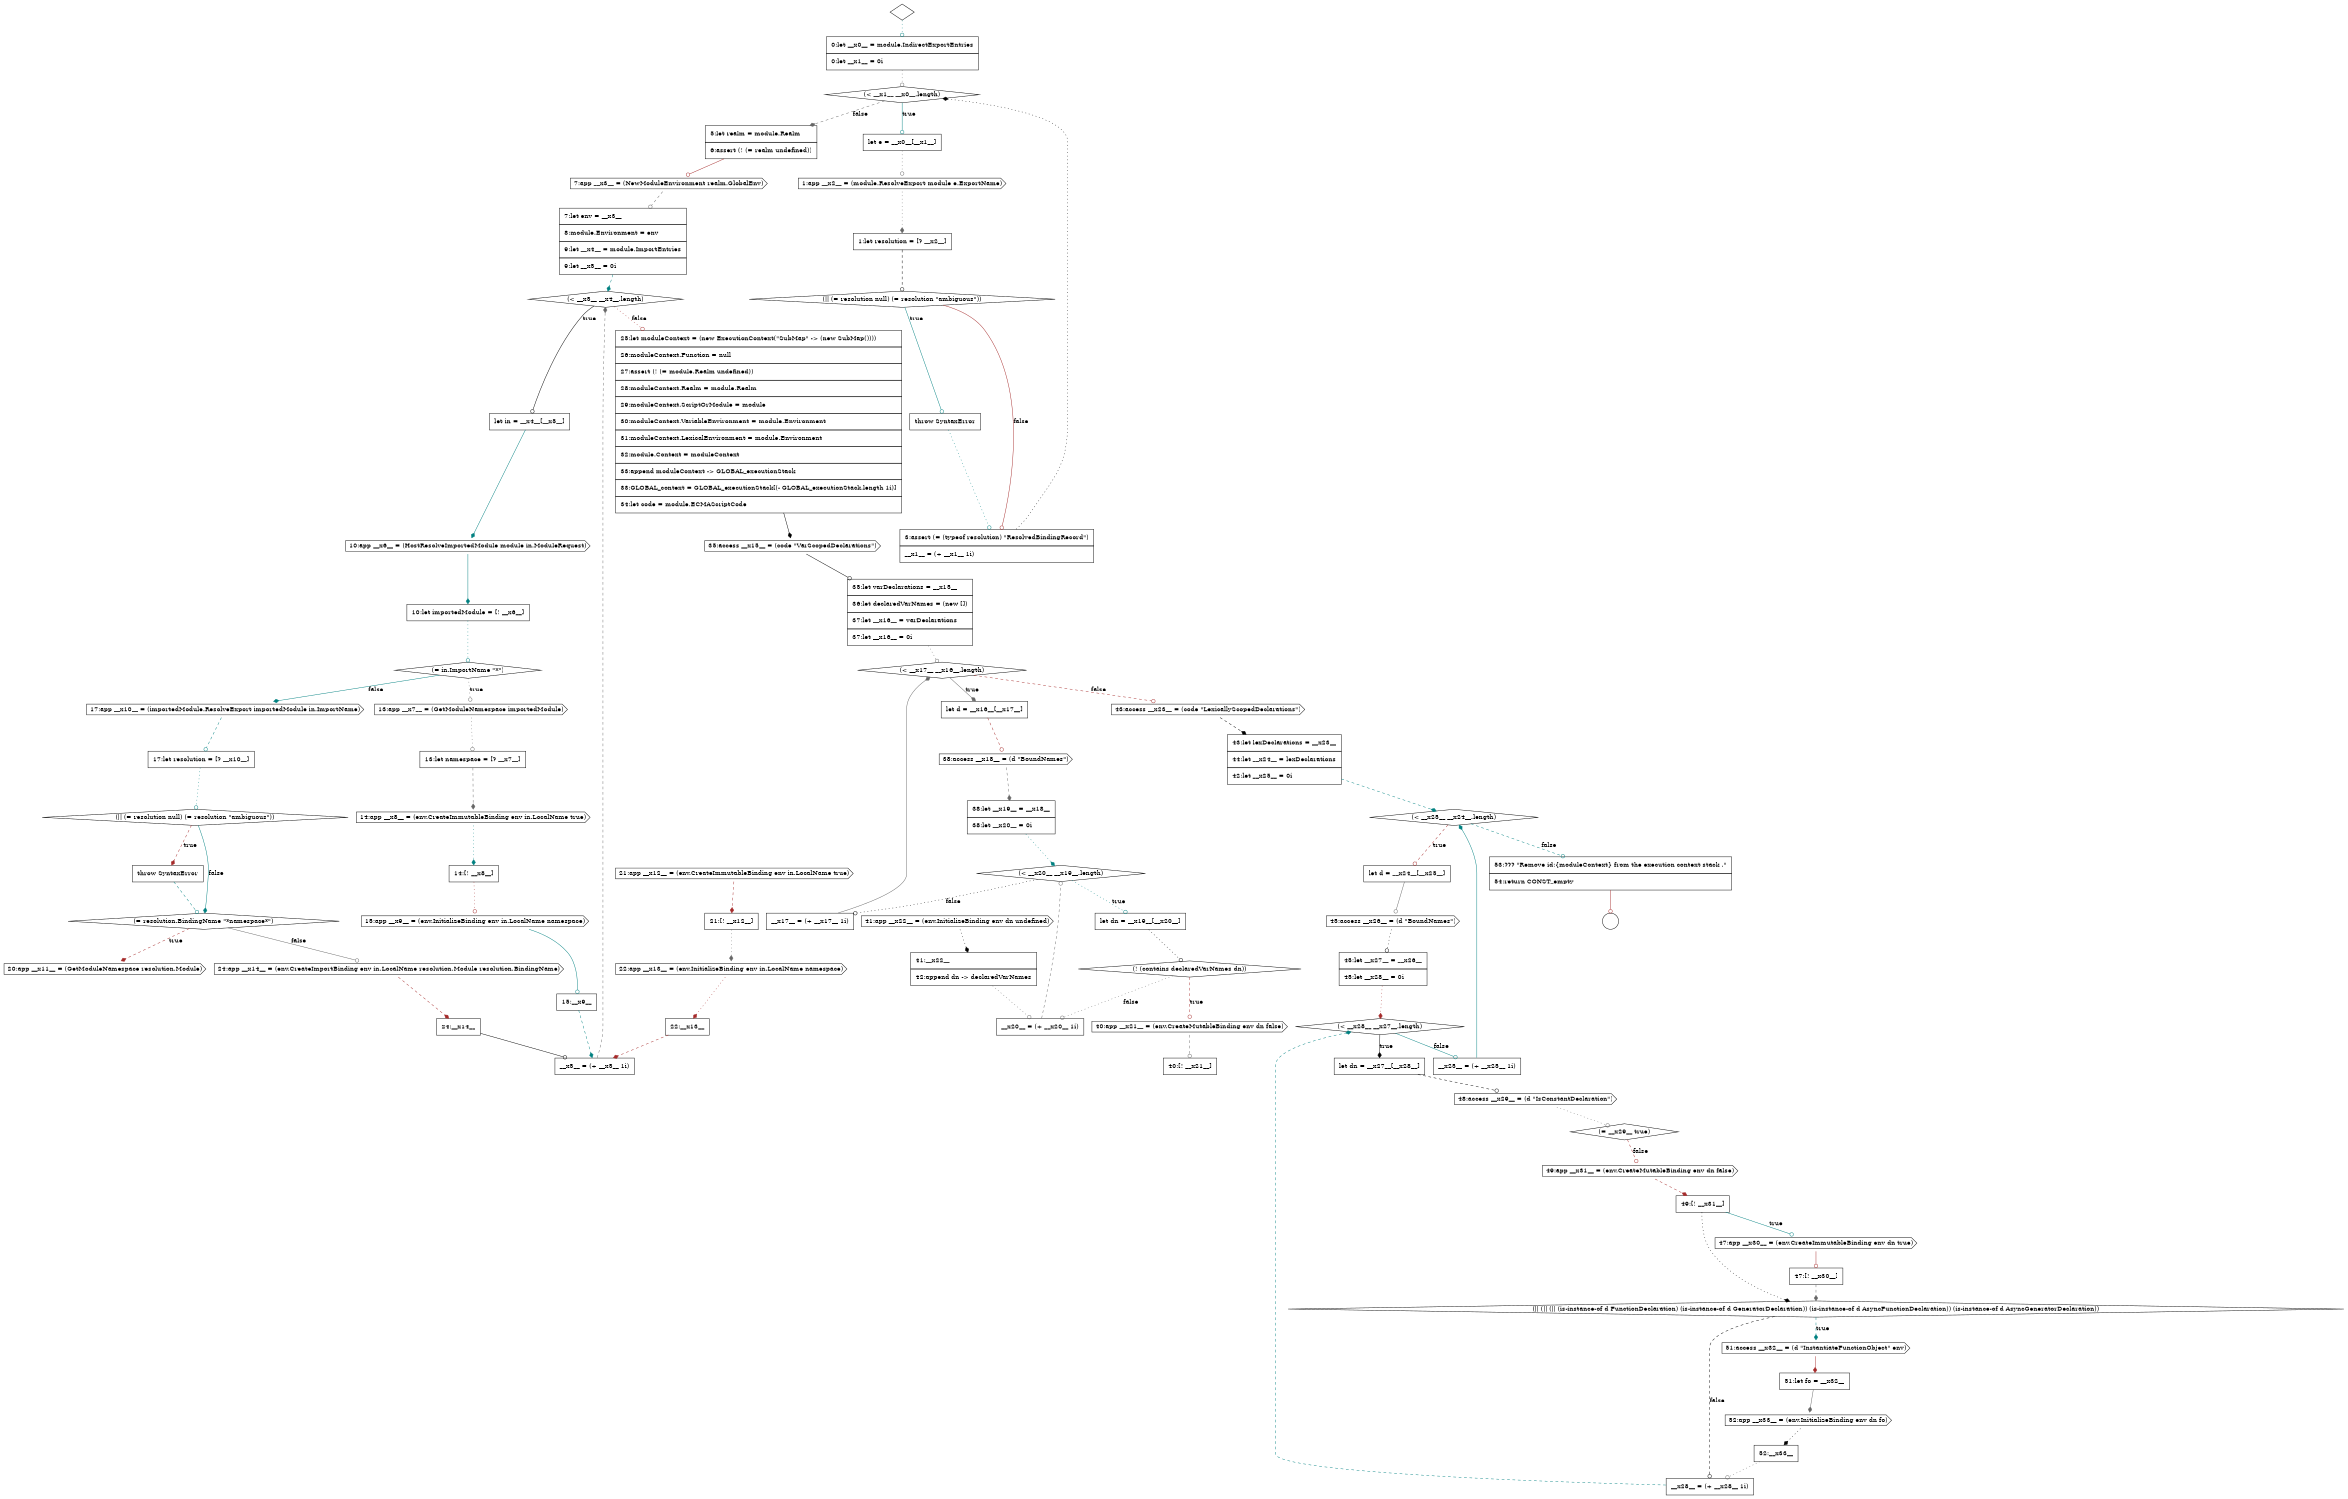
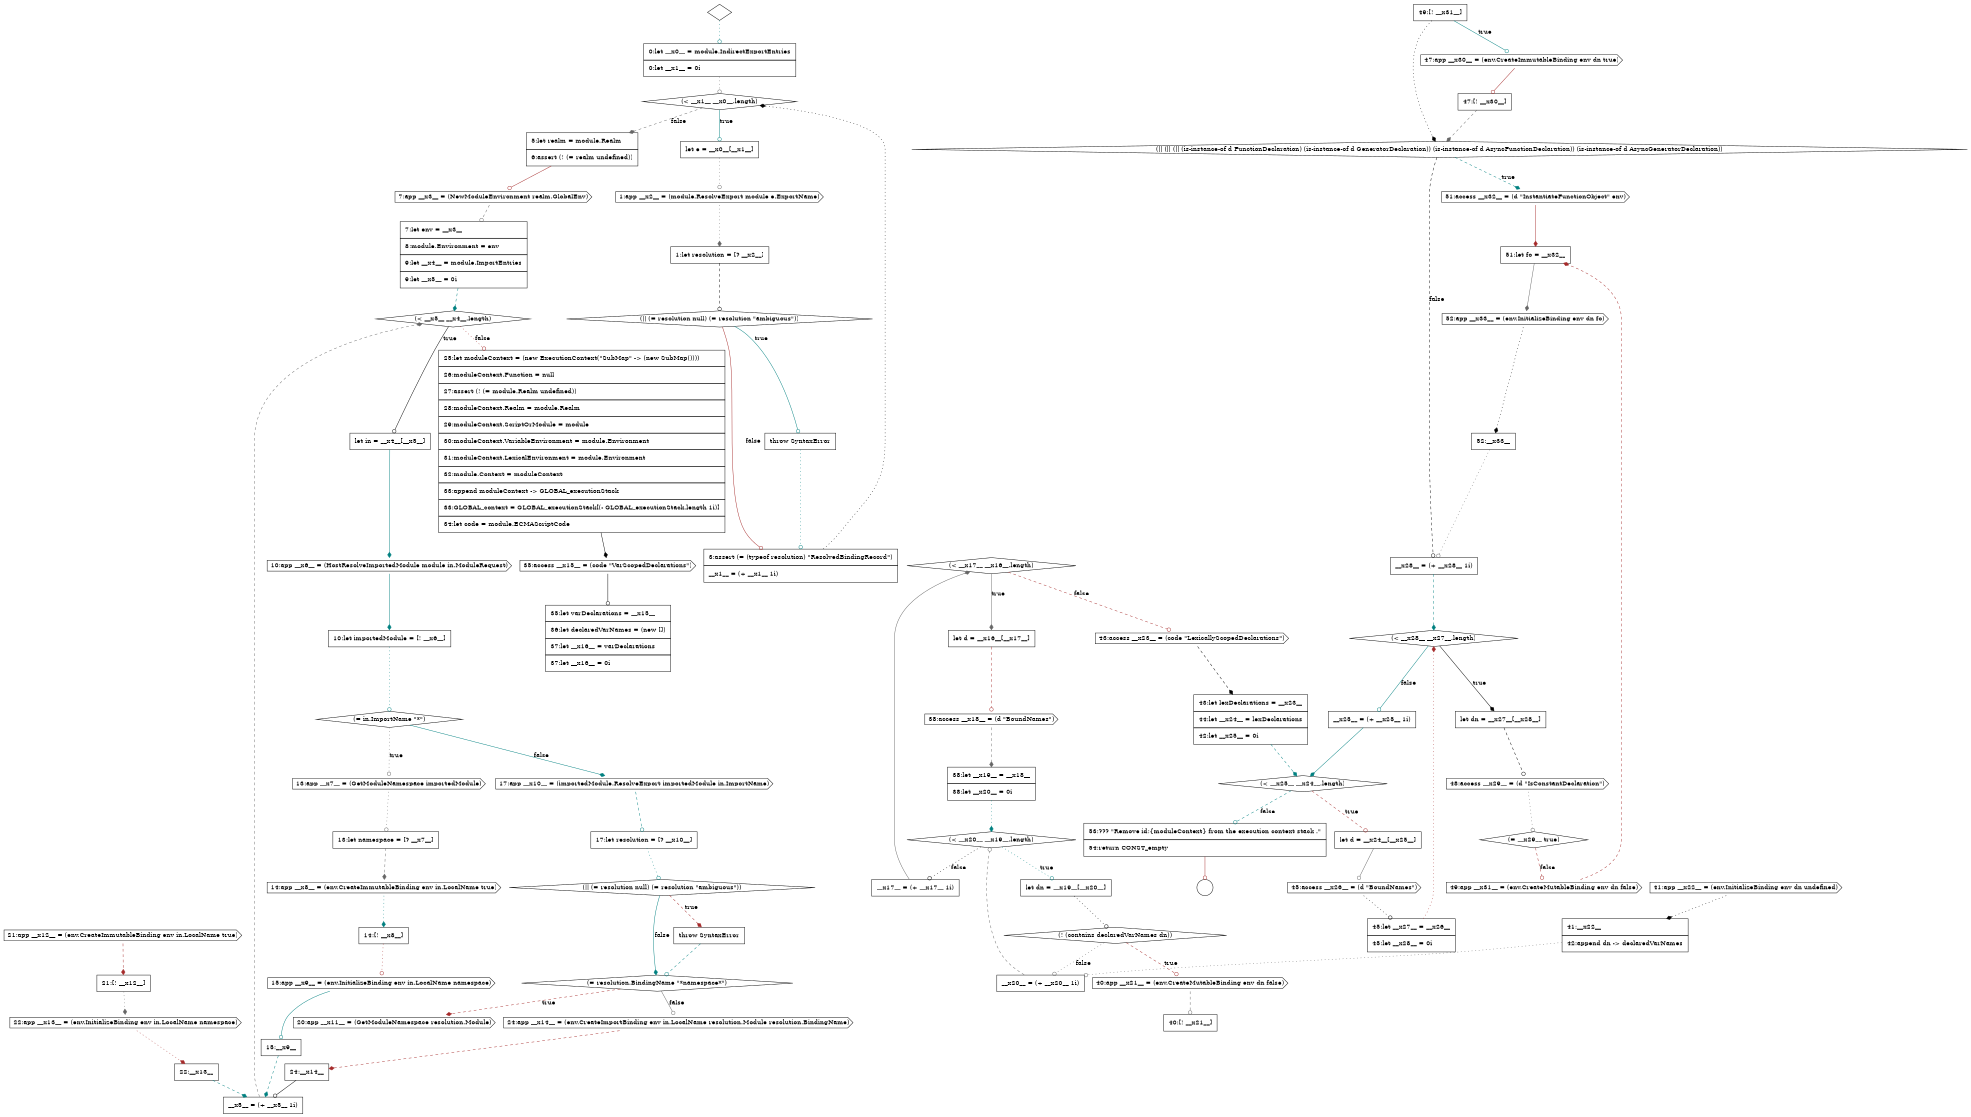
(932, 652) -> none
(643, 1045) -> (227, 1087)
(1669, 1186) -> (1621, 570)
